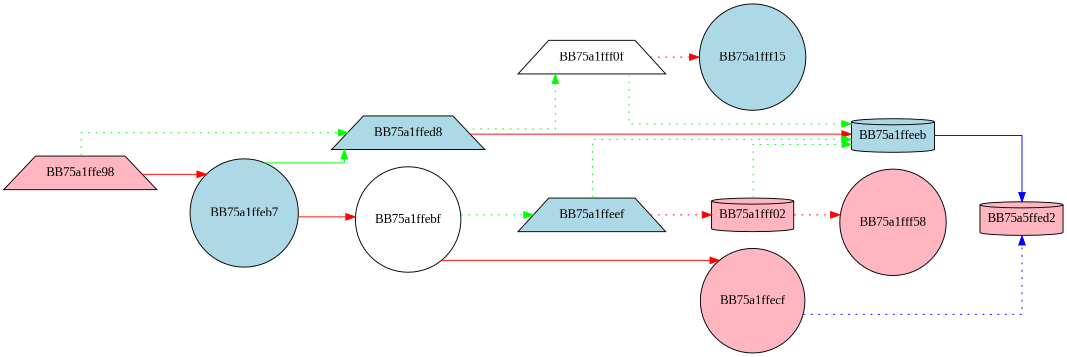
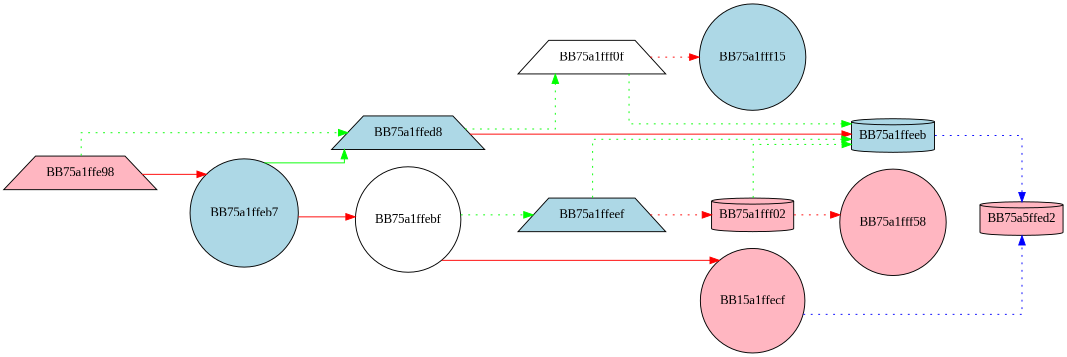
(1007, 136) -> (1007, 136)
(753, 301) -> (753, 301)
